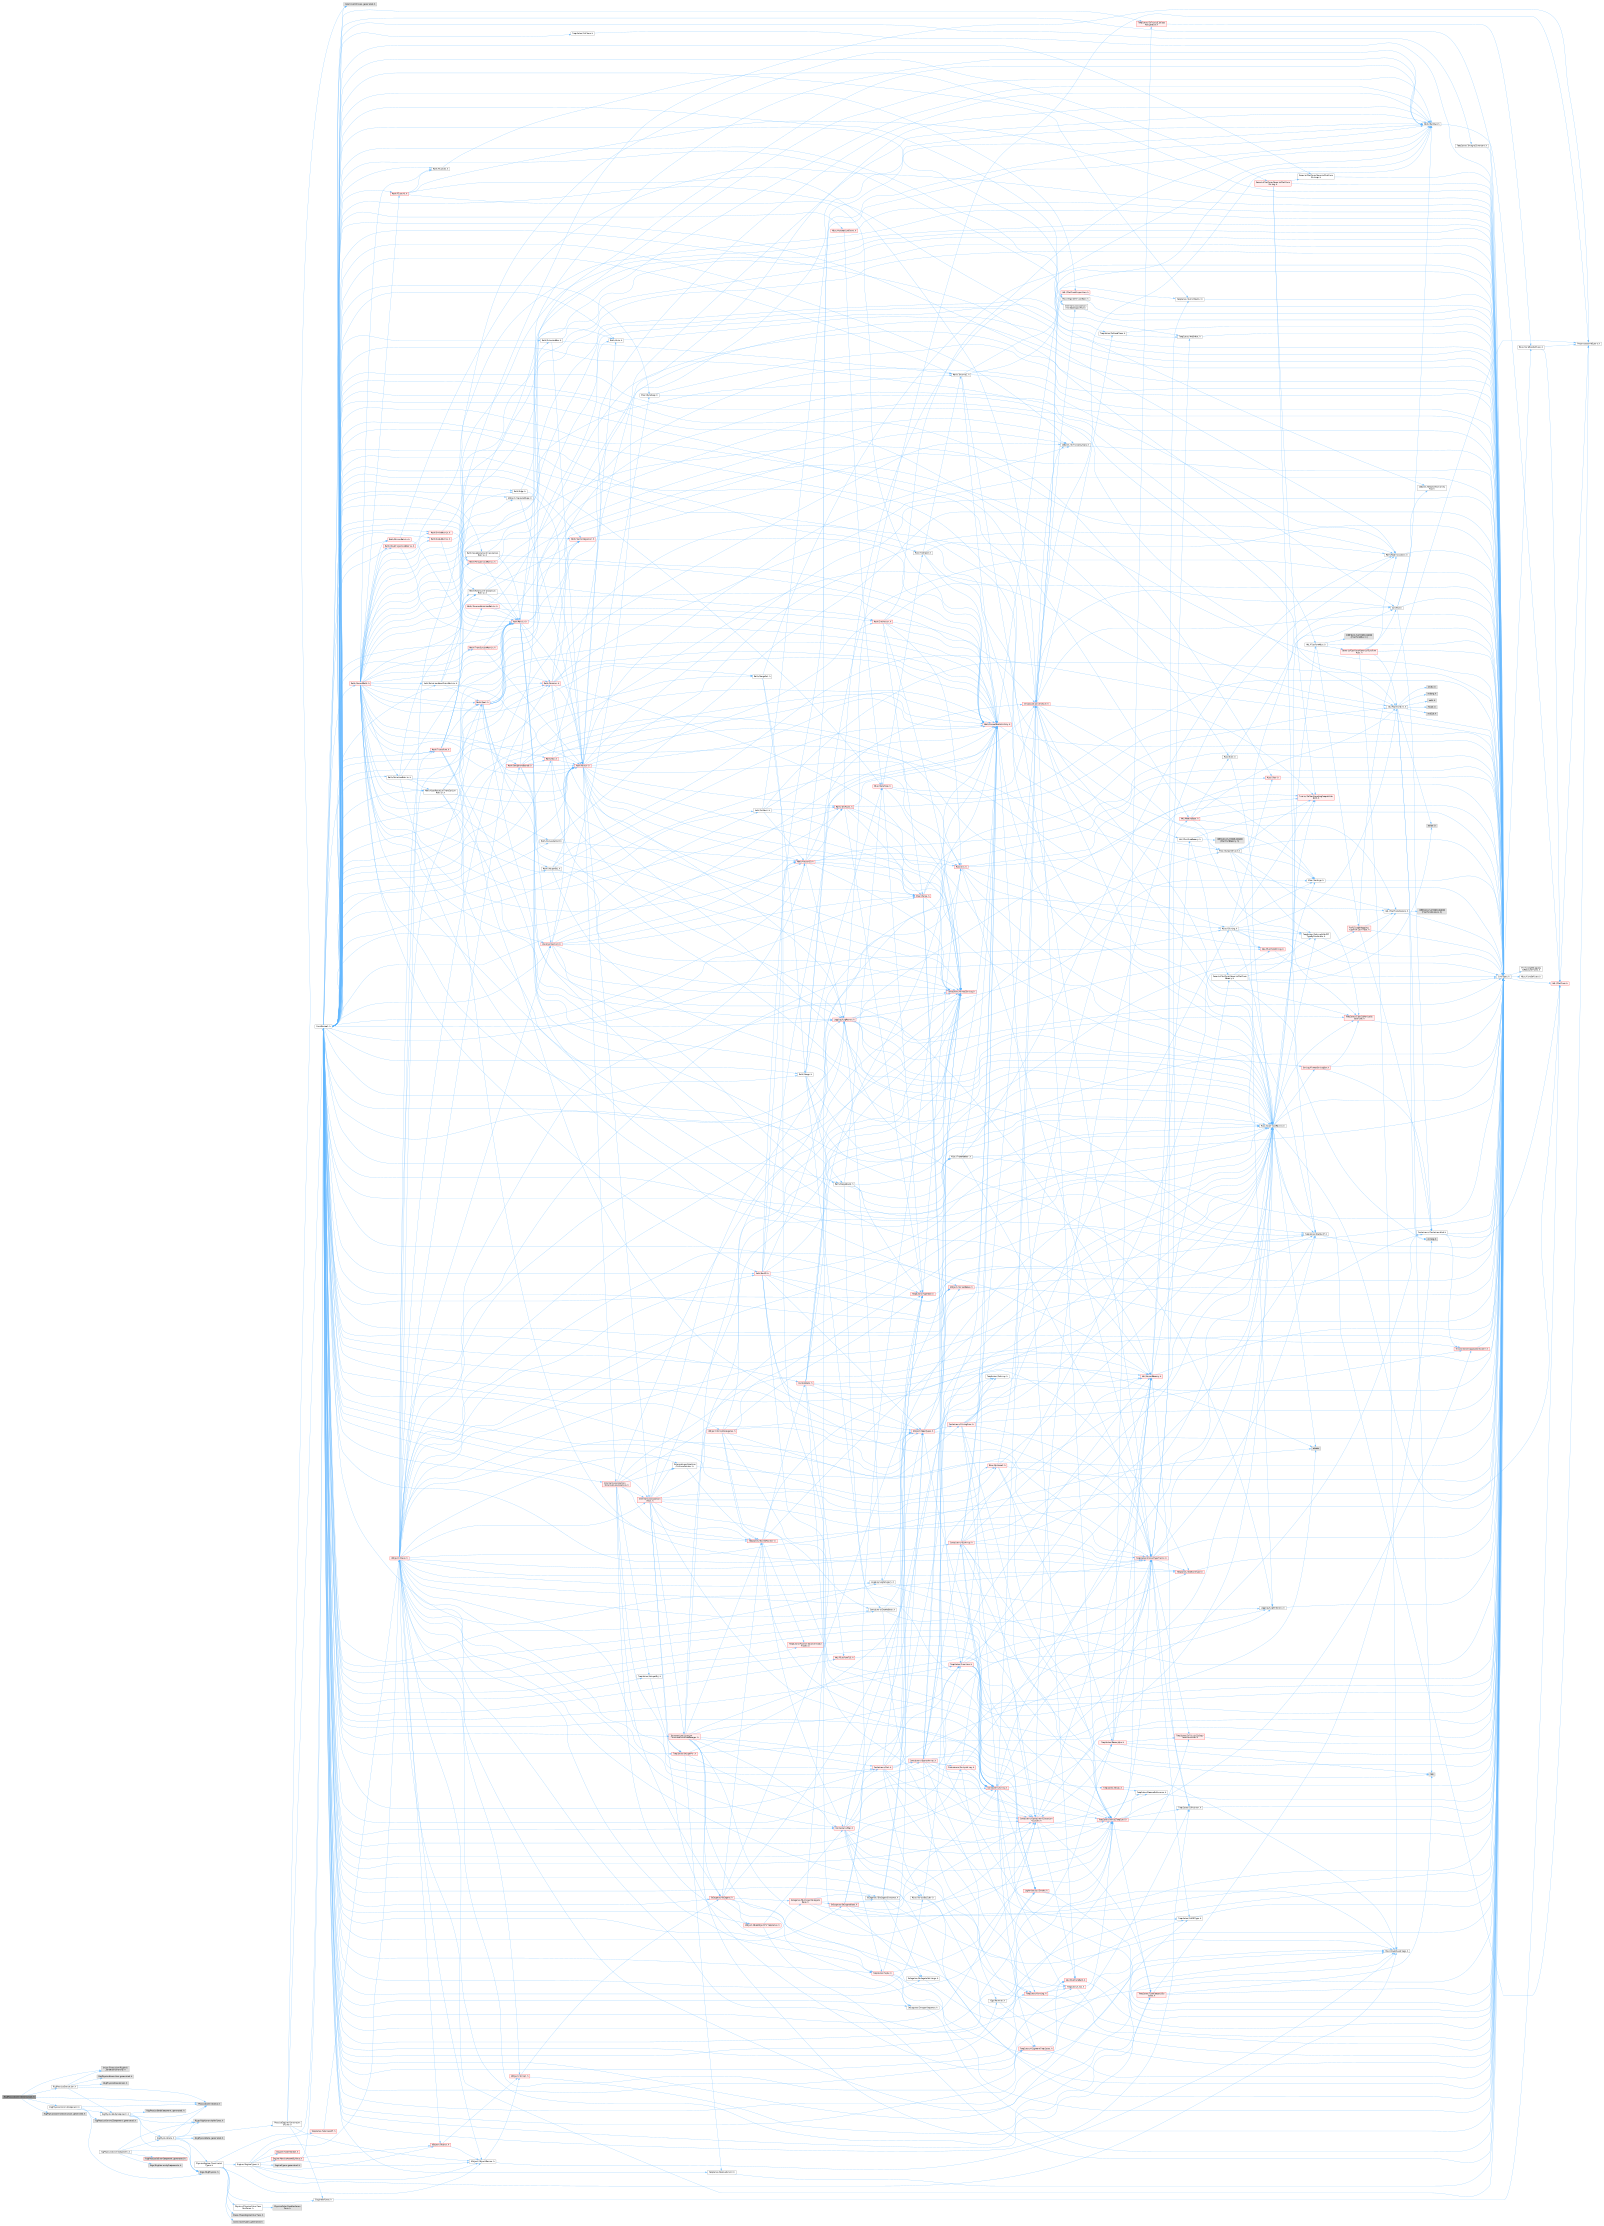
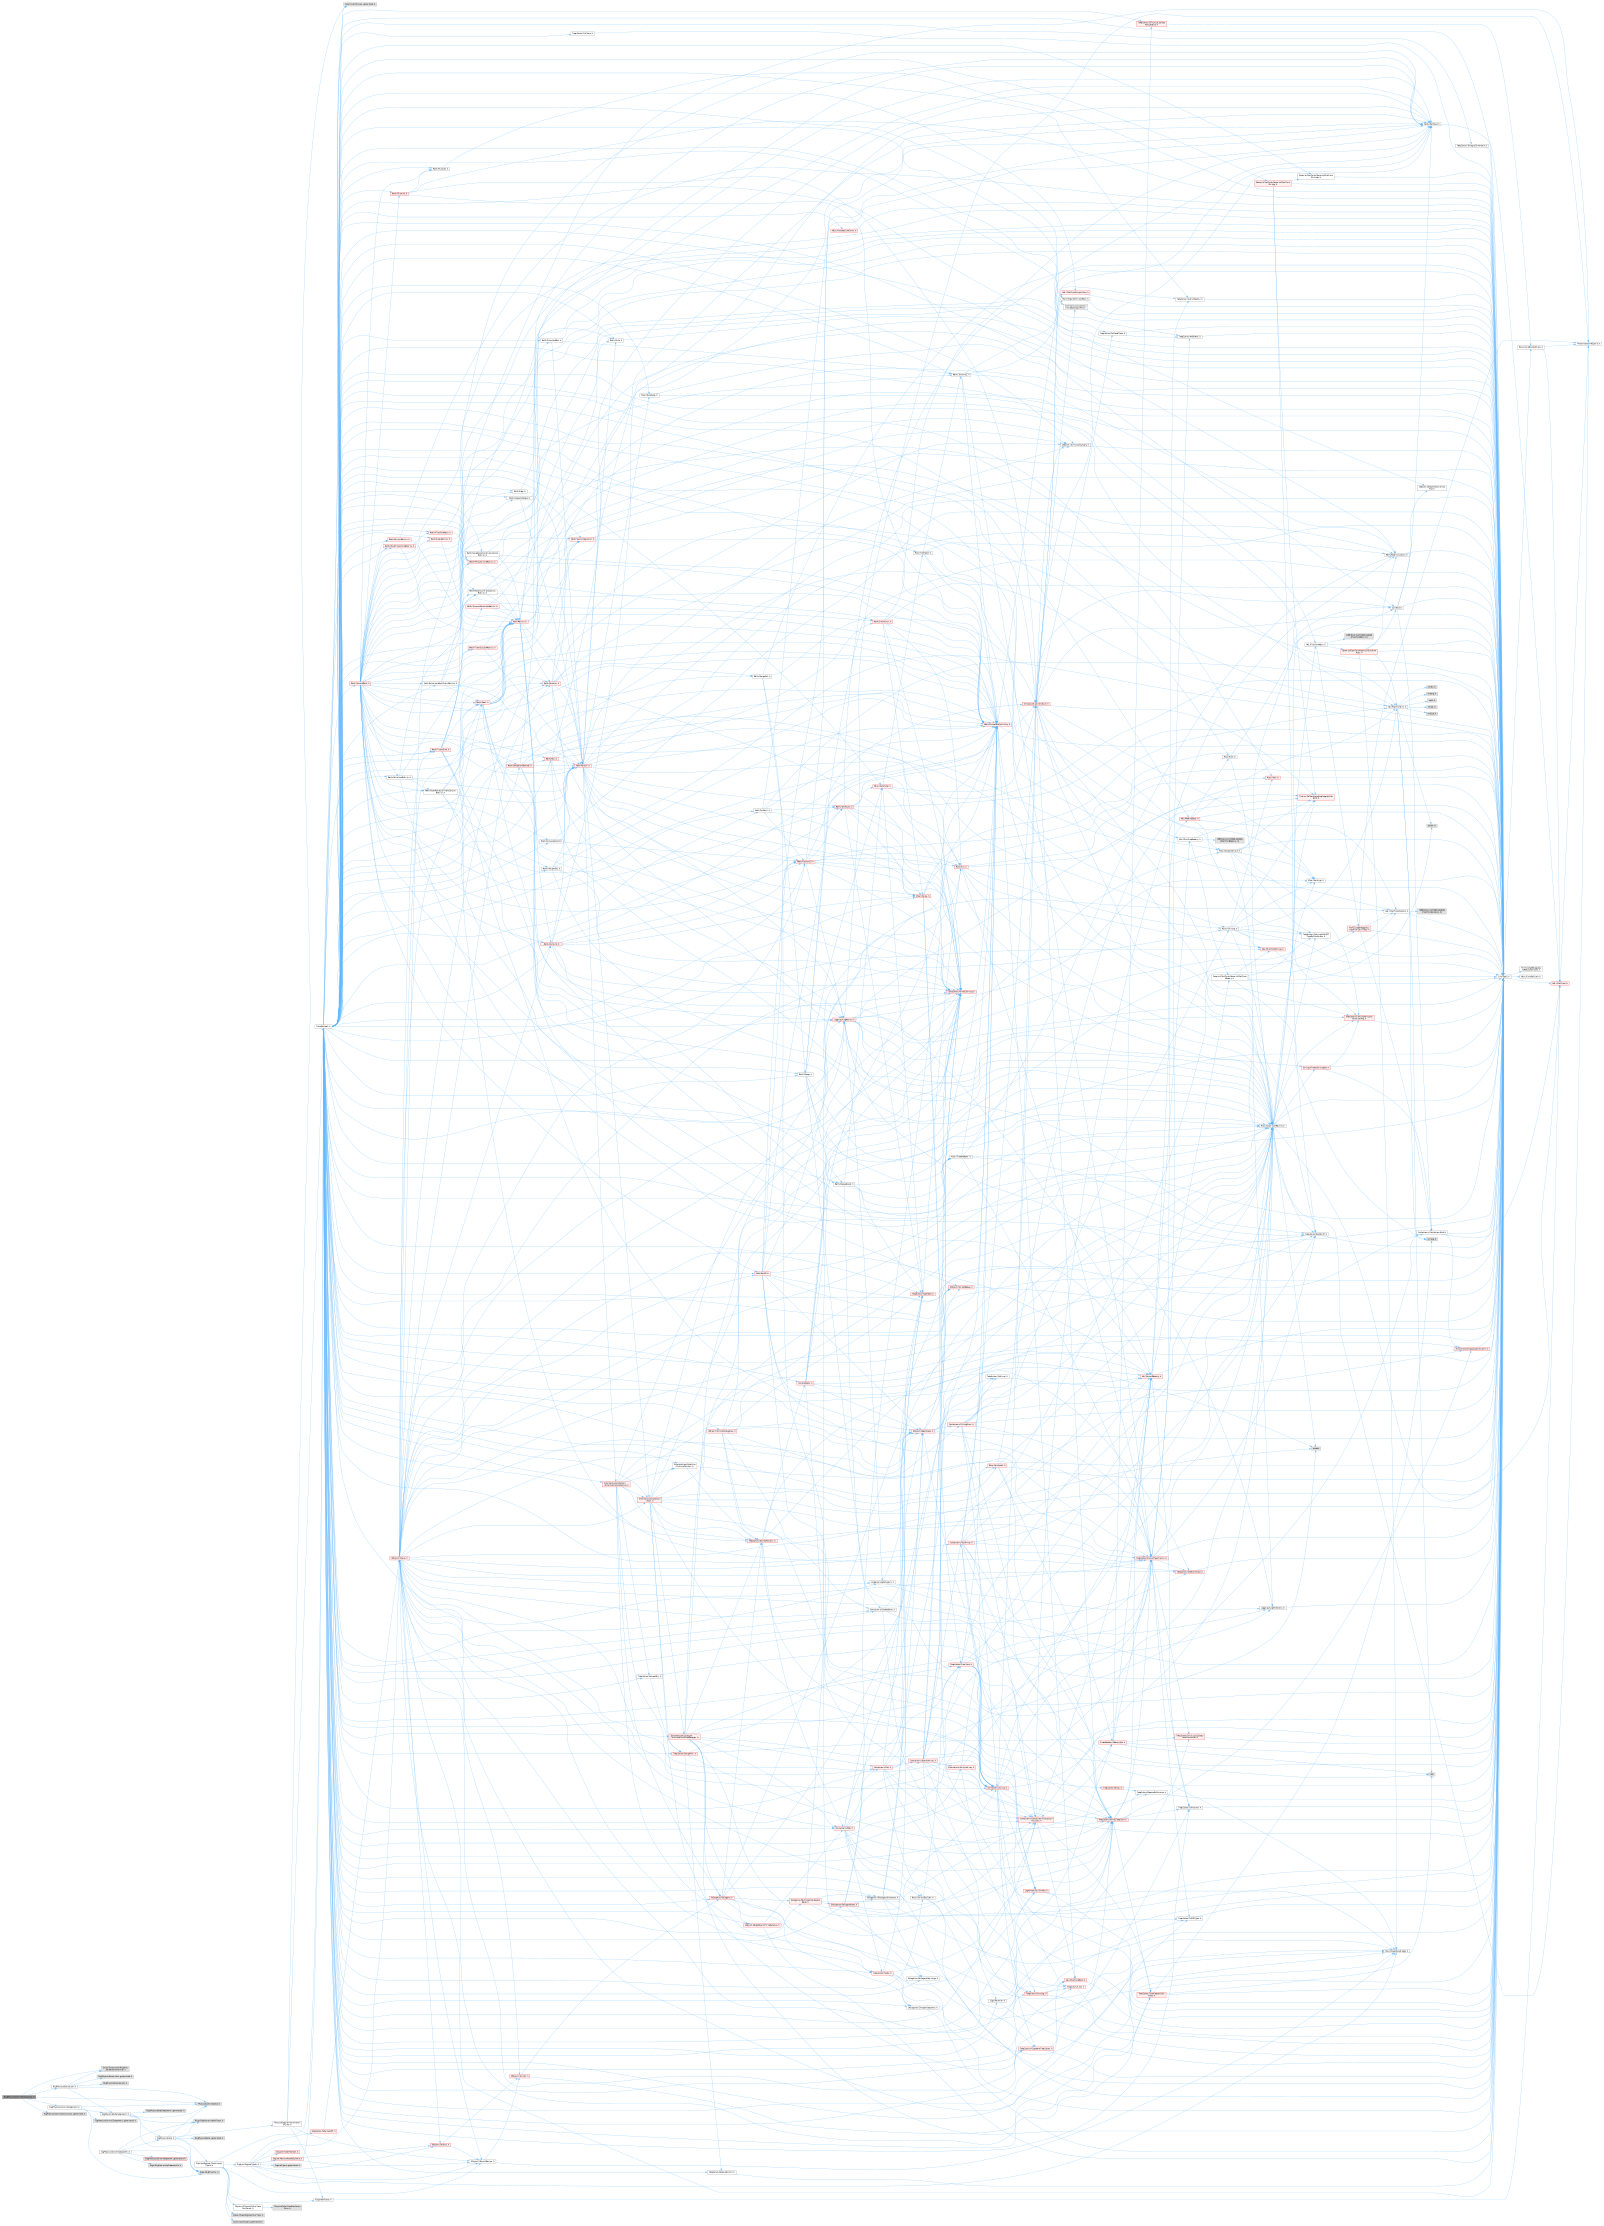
(520, 498) -> (520, 498)
(857, 508) -> (863, 793)
(440, 533) -> (440, 533)
(972, 645) -> (920, 620)
(552, 944) -> (552, 944)
(1359, 1018) -> (1359, 1018)
(805, 1645) -> none
(844, 1658) -> none
(1113, 1743) -> (1113, 1743)
